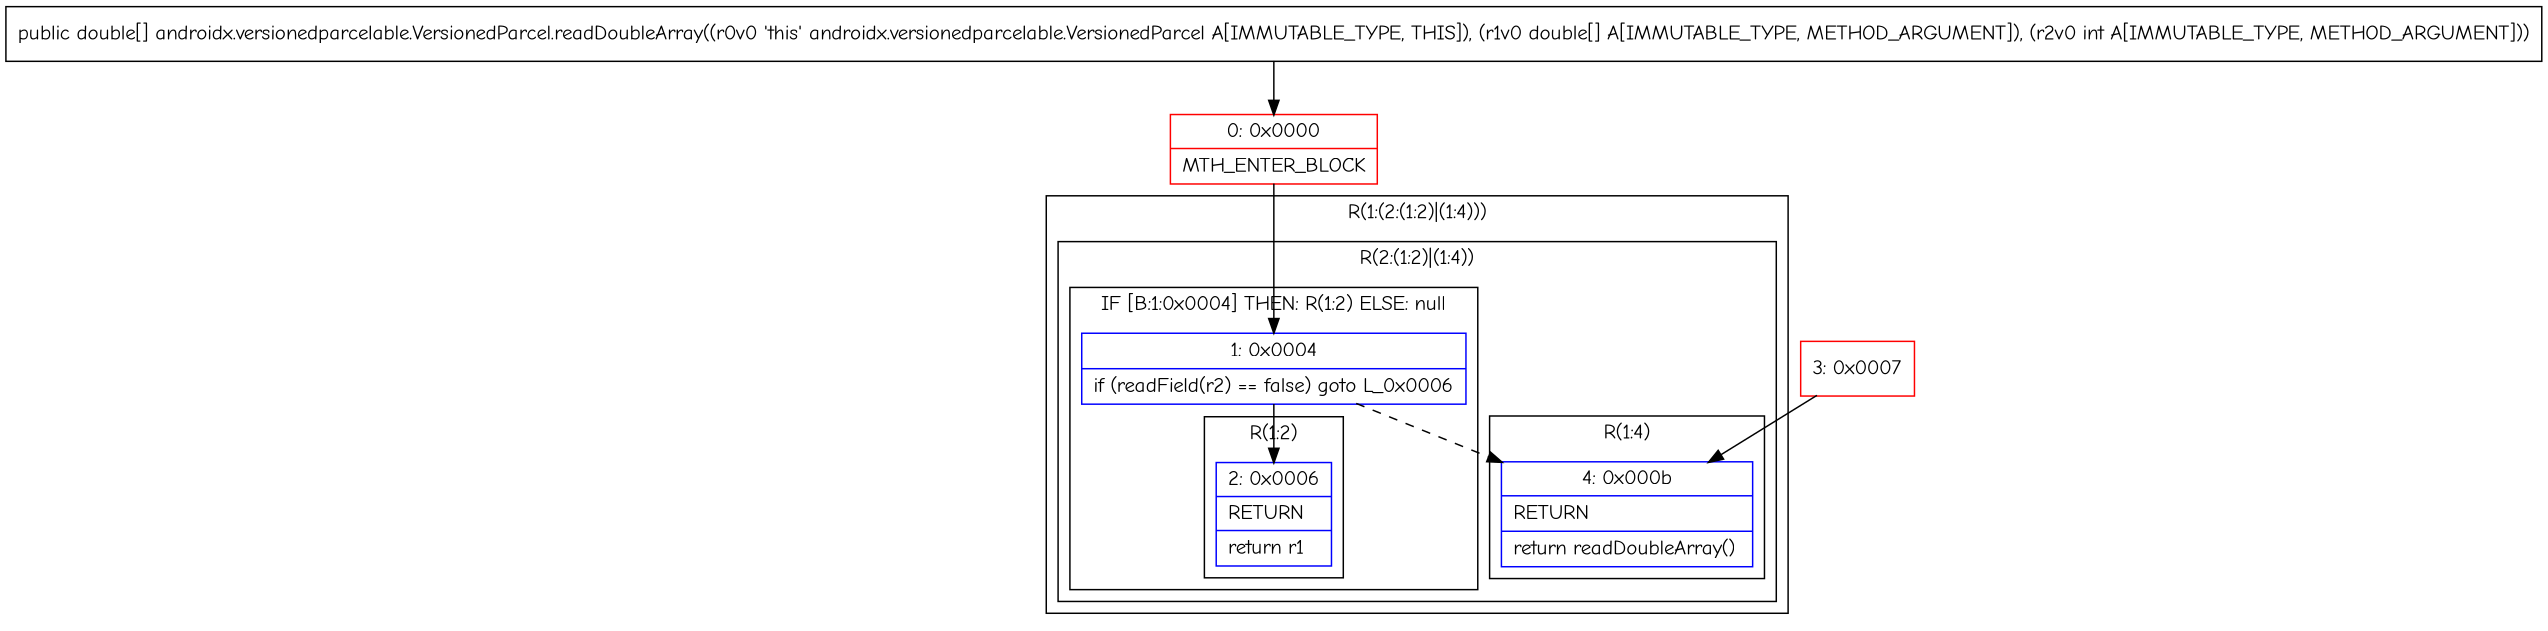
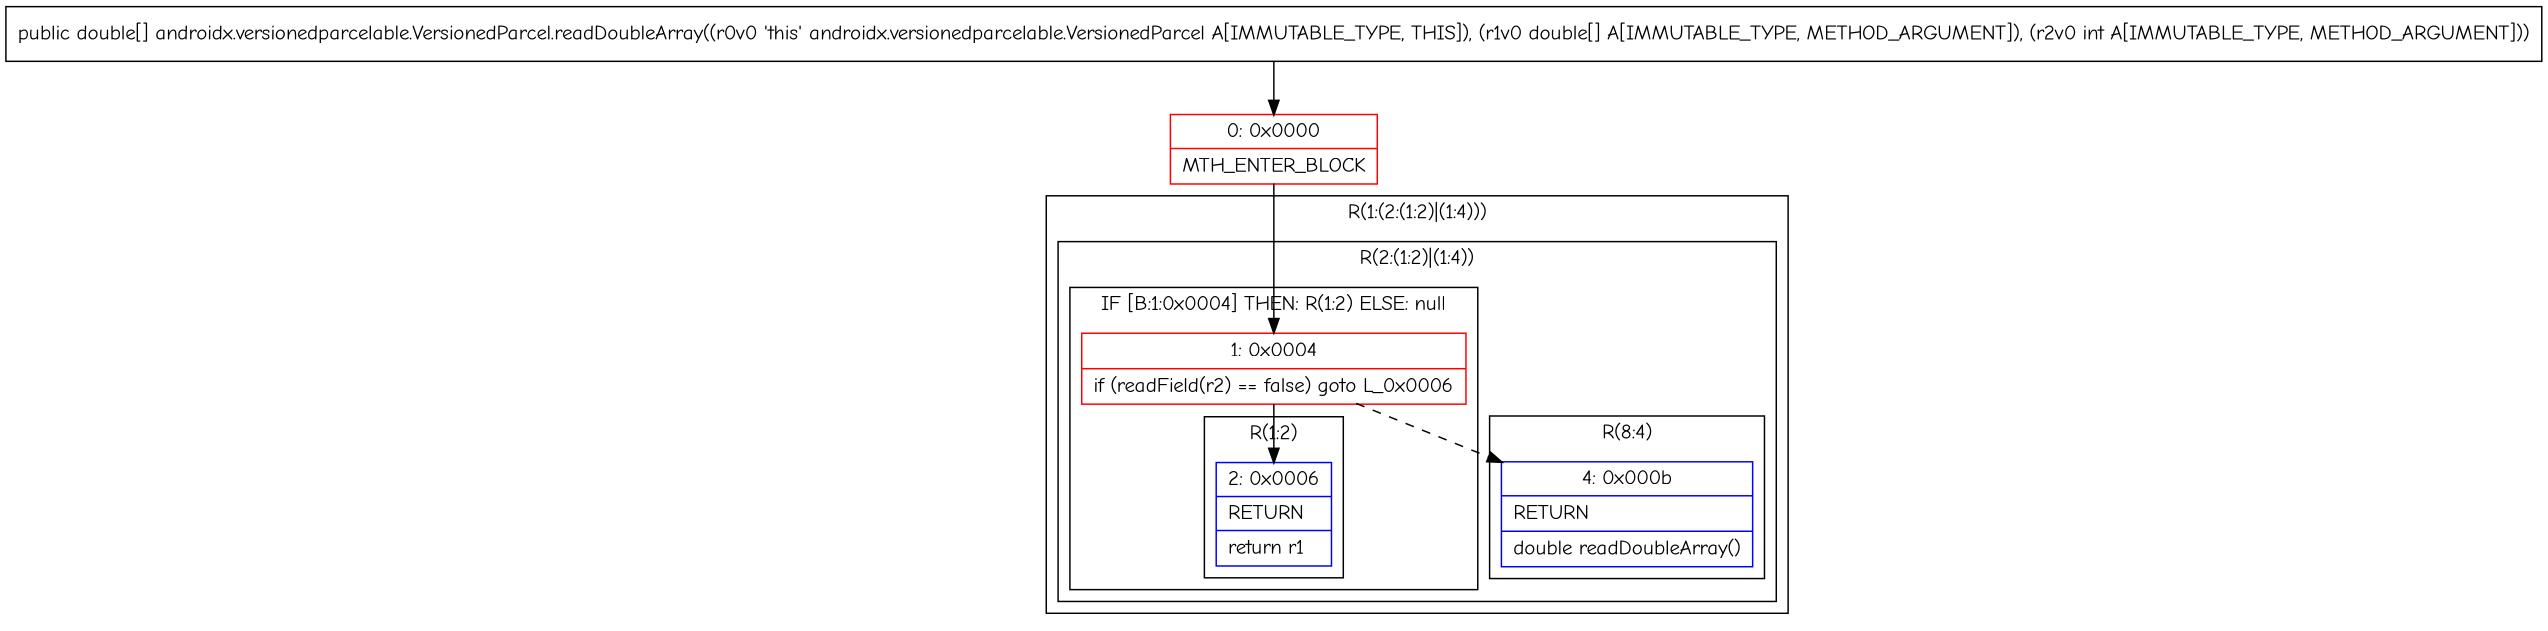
(1274, 369) -> (1274, 369)
(1858, 369) -> none
(1627, 433) -> (1627, 433)
(1625, 548) -> (1627, 548)
